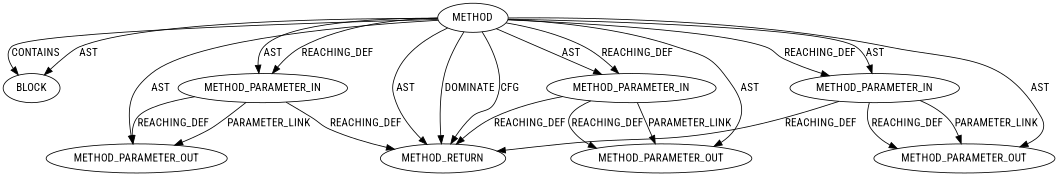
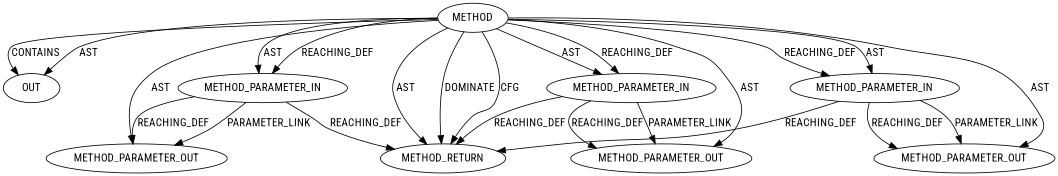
(32, 88) -> (32, 88)
